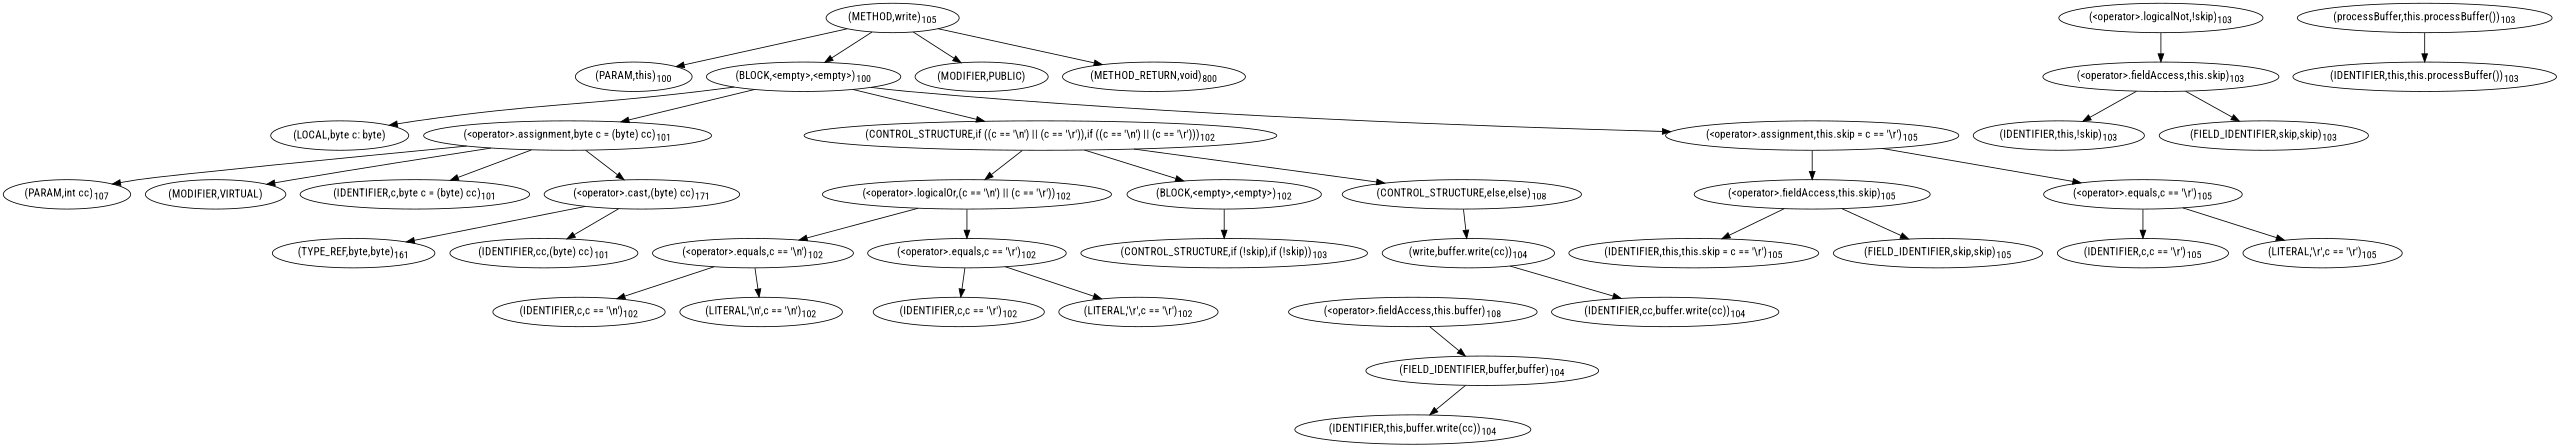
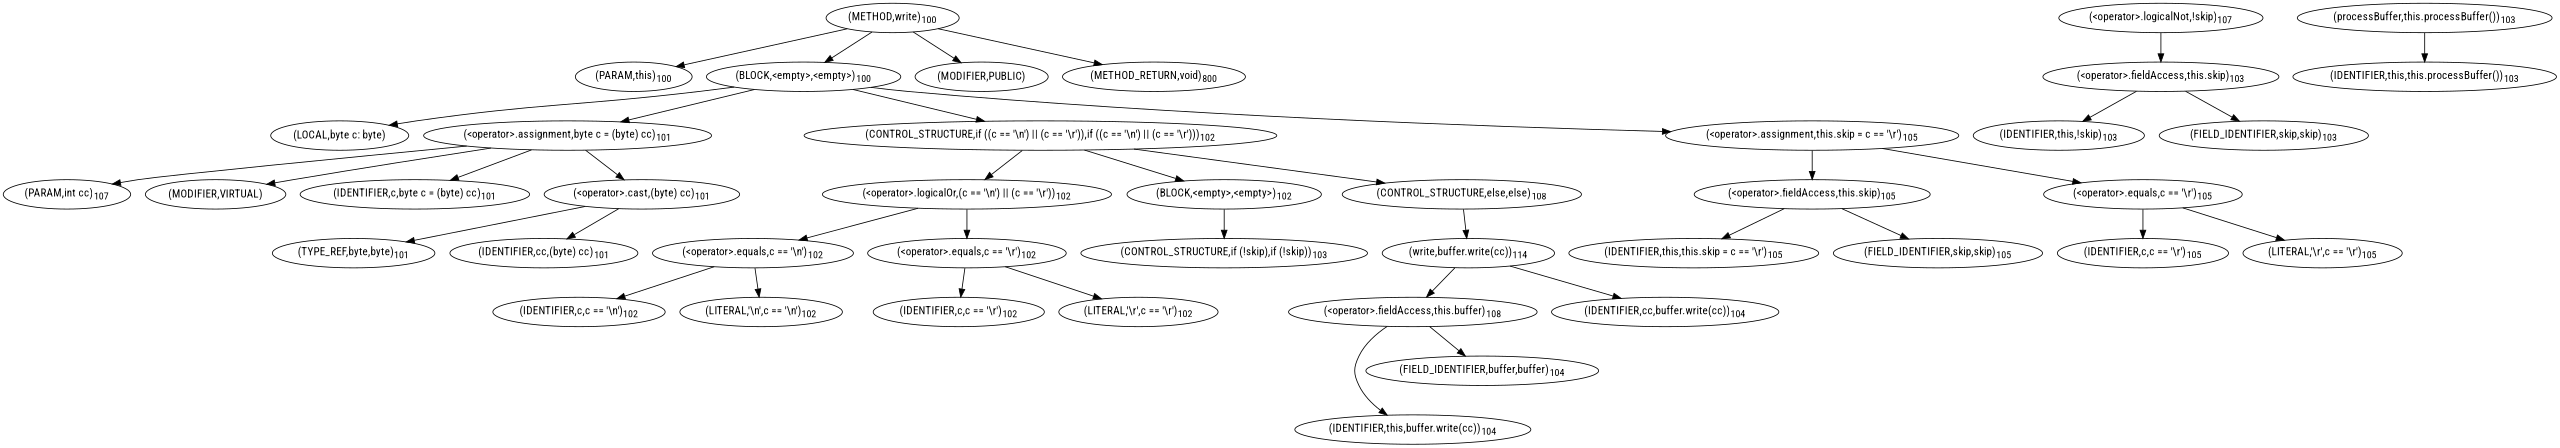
(929, 17) -> (929, 17)
(2225, 17) -> (2225, 17)
(703, 193) -> (703, 193)
(402, 252) -> (402, 252)
(1520, 252) -> (1520, 252)
none -> (1444, 279)
(1451, 397) -> (1355, 367)
